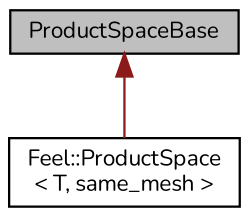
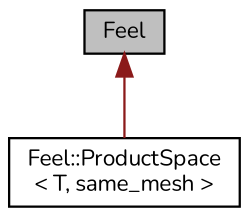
(124, 32) -> (124, 32)
